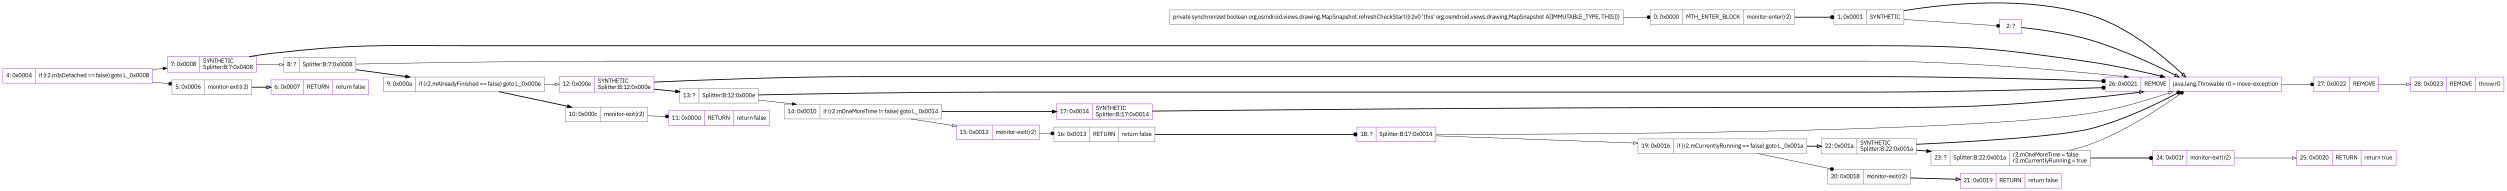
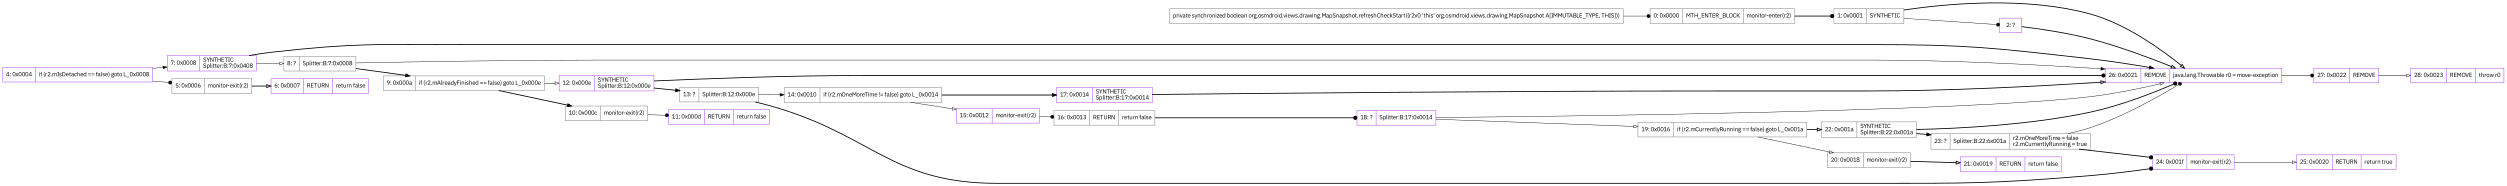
(1430, 92) -> (1445, 183)
(1980, 158) -> (1980, 141)
(1794, 161) -> (1794, 144)
